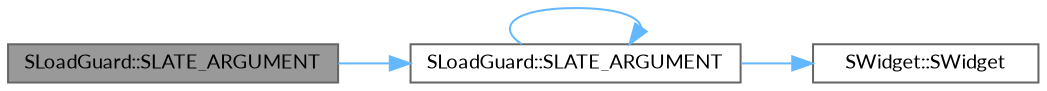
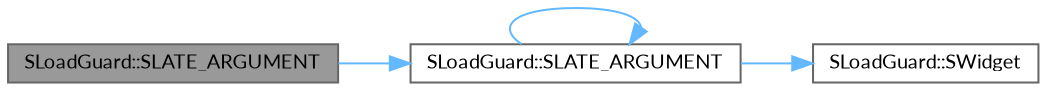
(926, 63) -> (926, 63)
